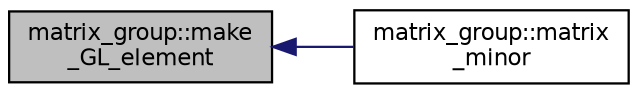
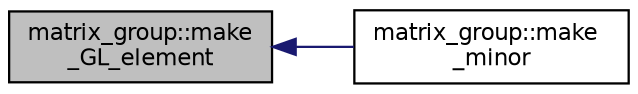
(492, 47) -> (492, 47)
